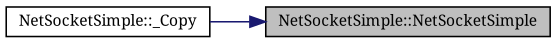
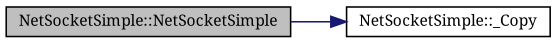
(230, 22) -> (311, 22)
